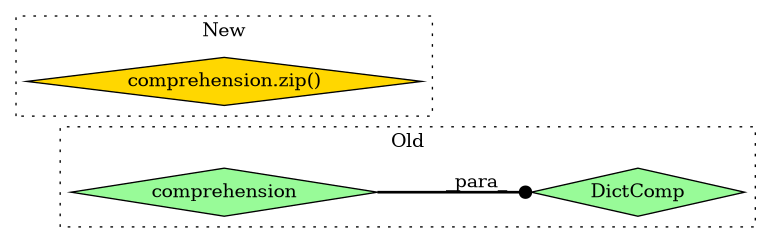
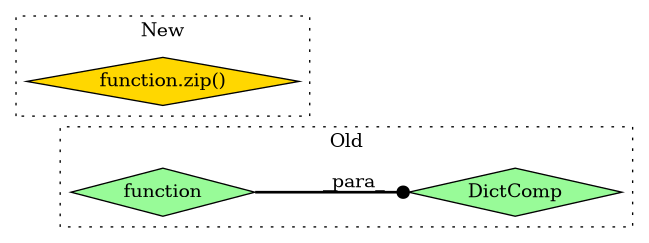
(224, 81) -> (163, 81)
(224, 192) -> (163, 192)
